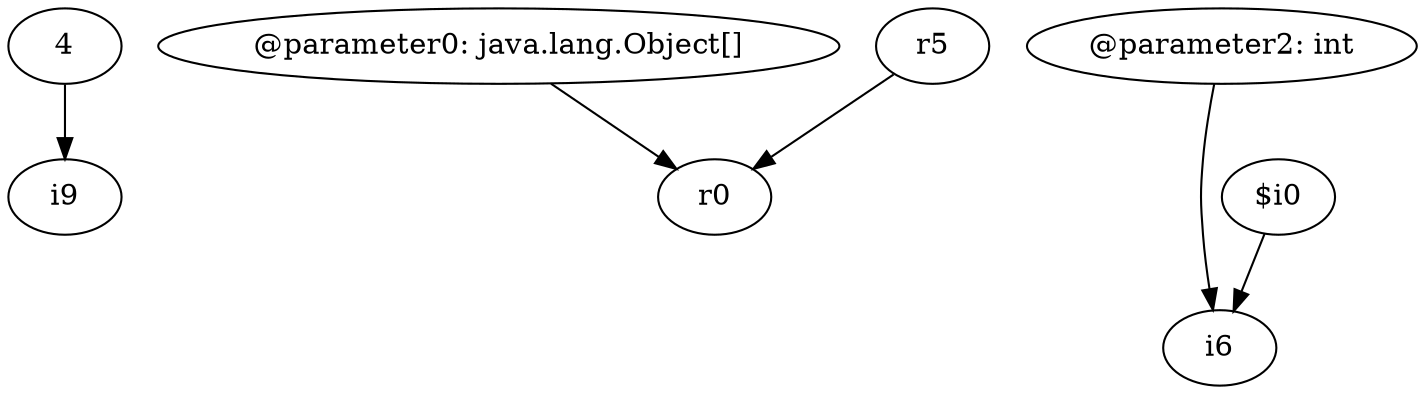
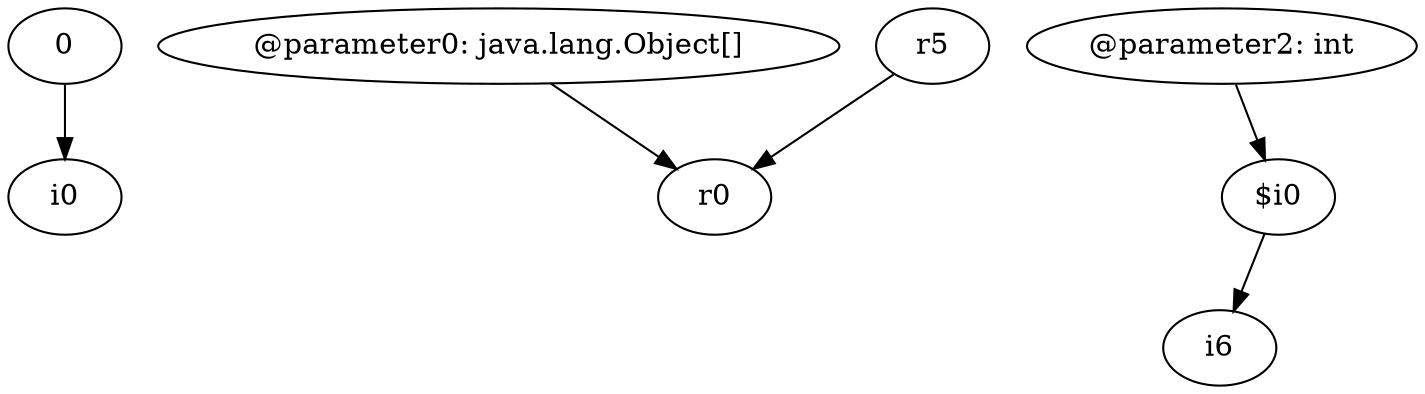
(65, 46) -> (65, 46)
(1201, 186) -> (1247, 112)
(65, 197) -> (65, 197)
